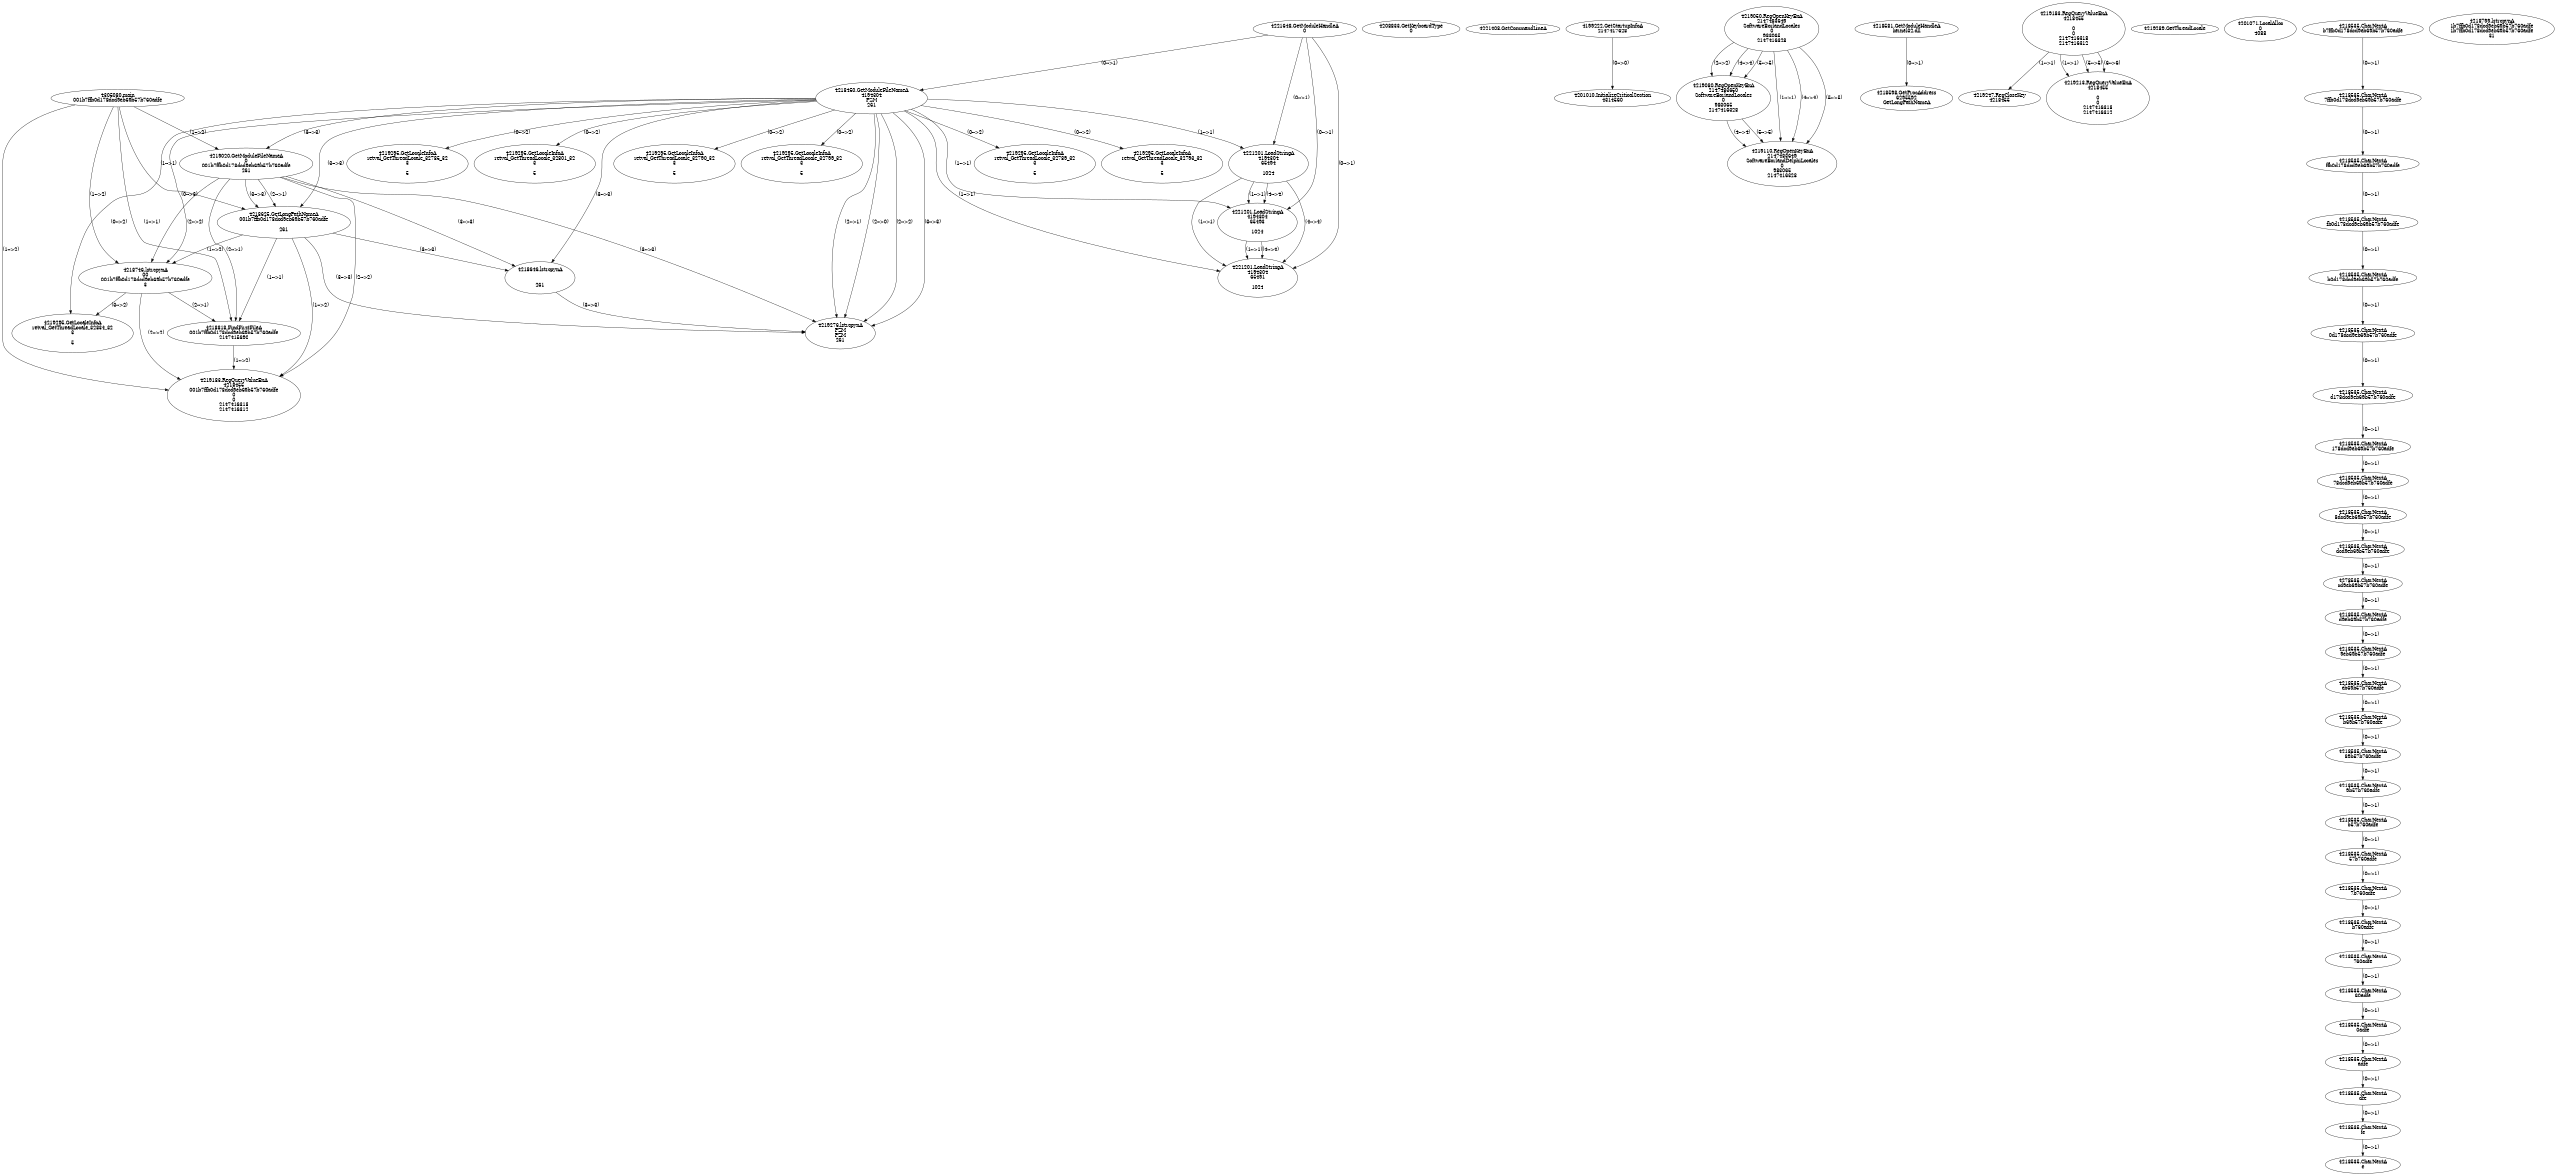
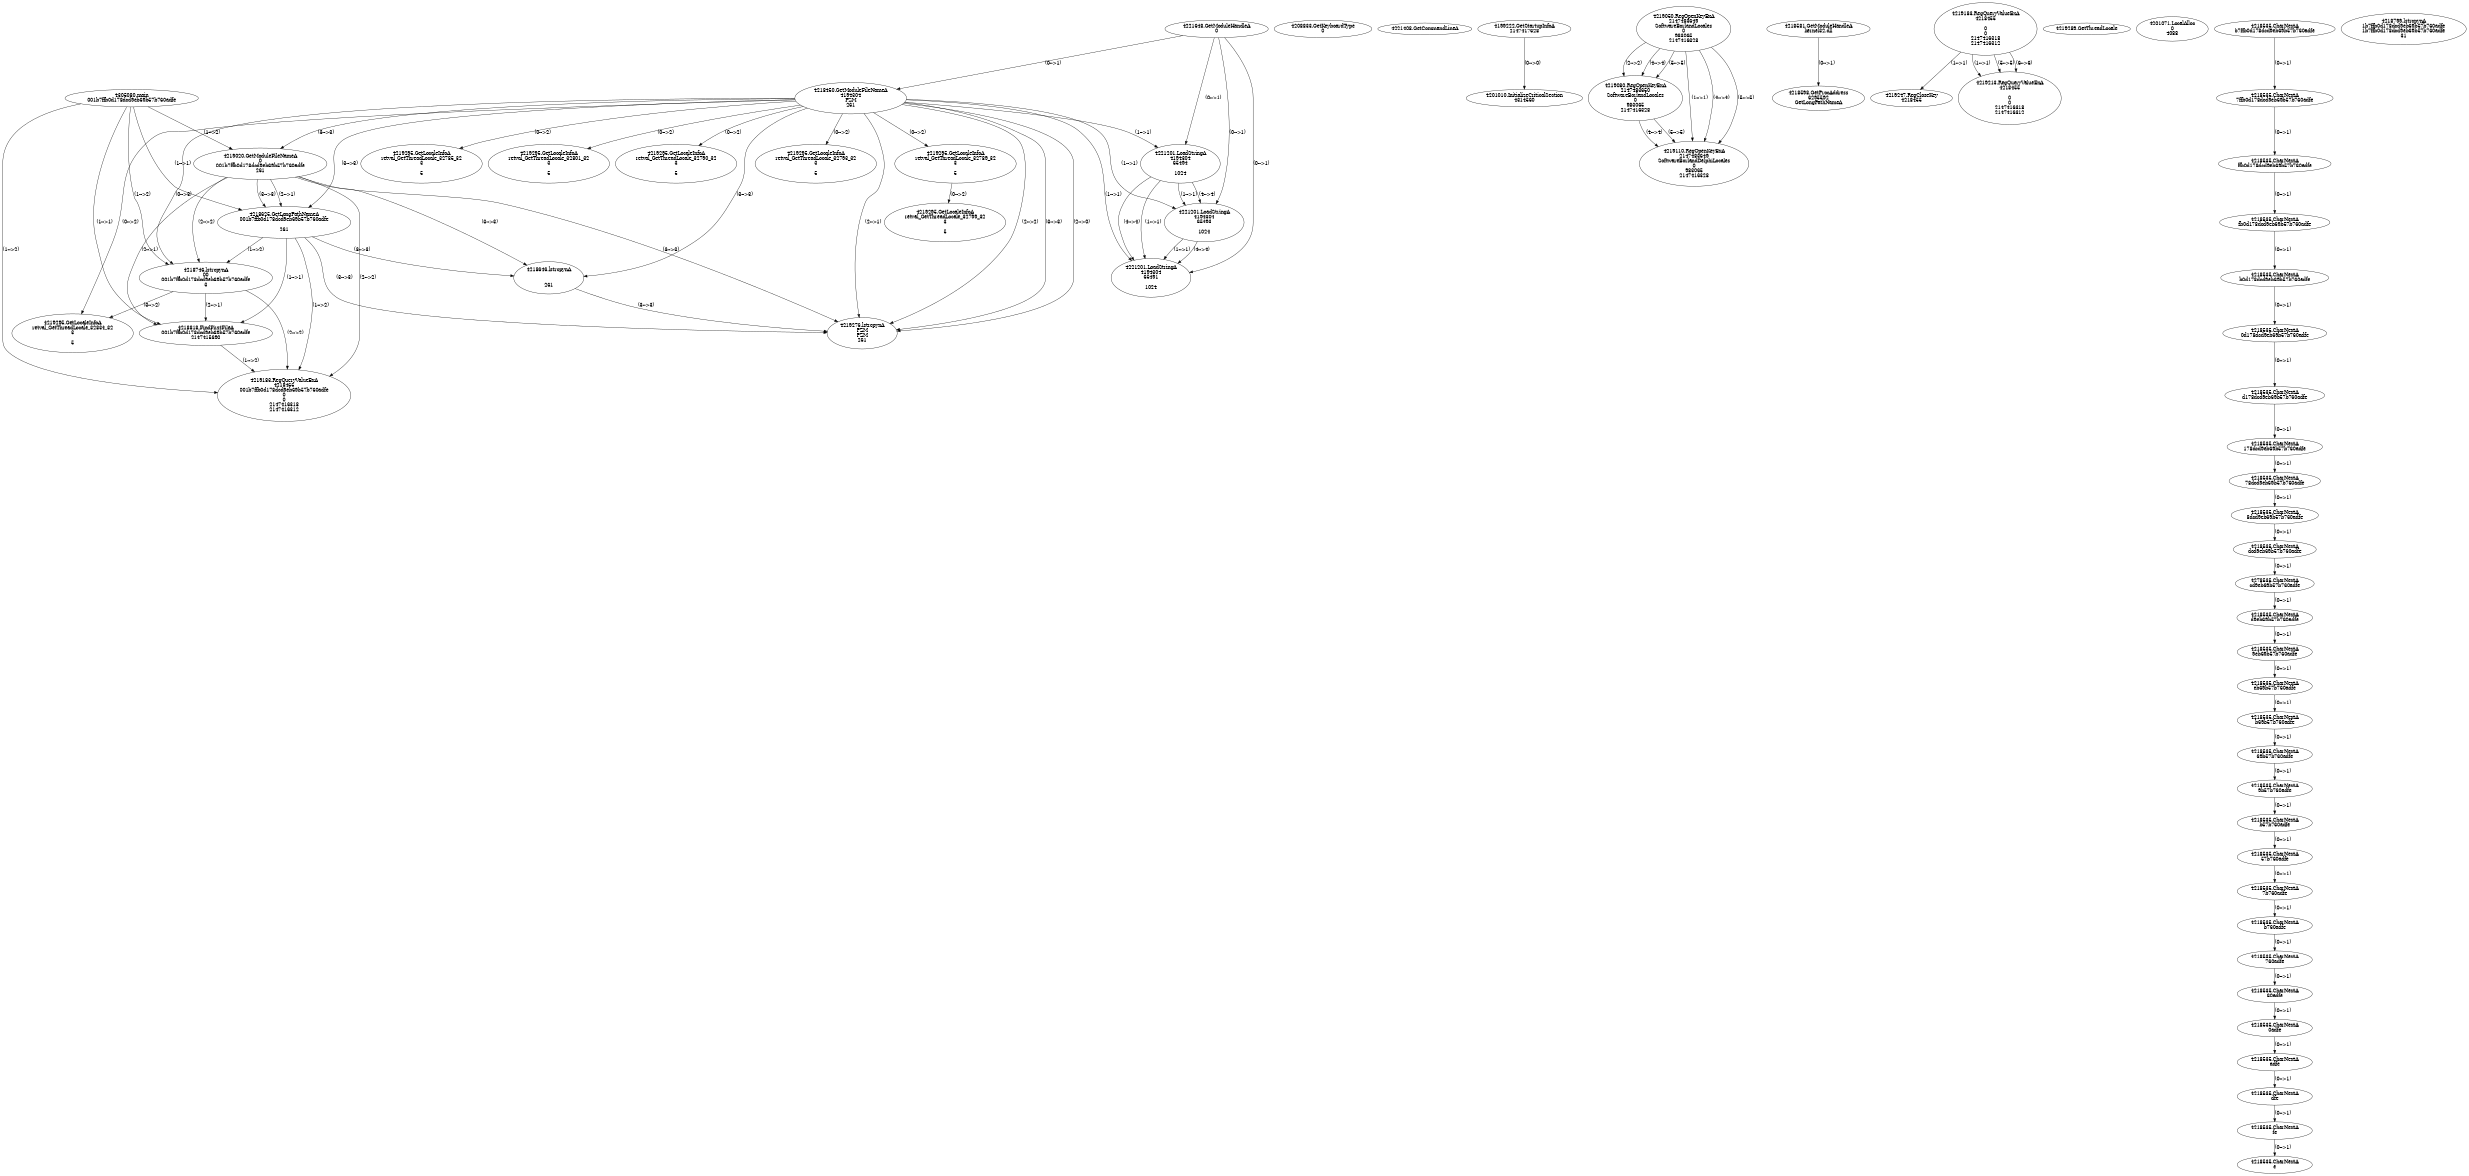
(840, 128) -> (951, 191)
